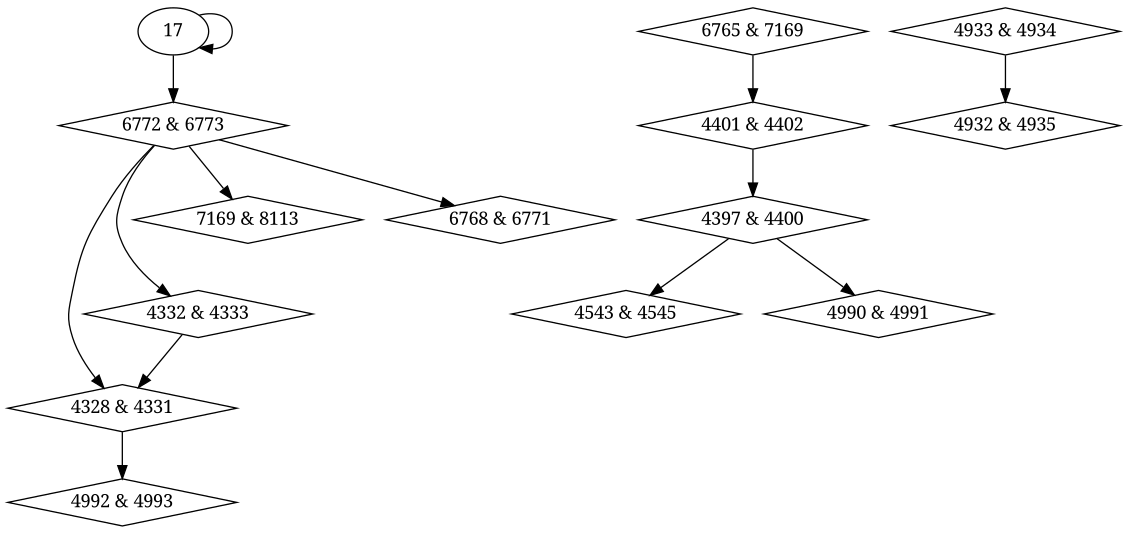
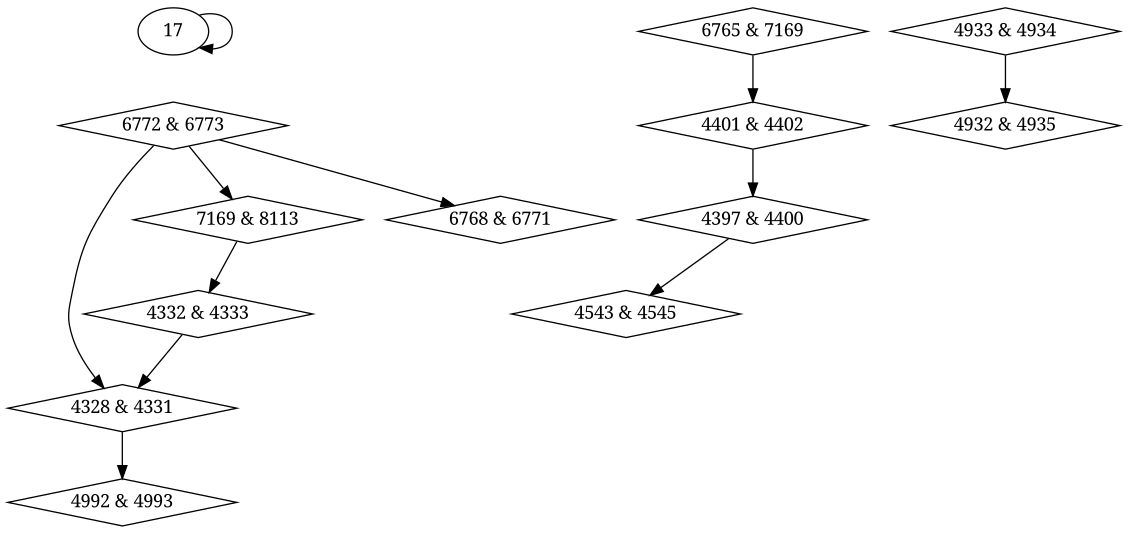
(173, 72) -> none
(117, 219) -> (226, 261)
(879, 314) -> none
